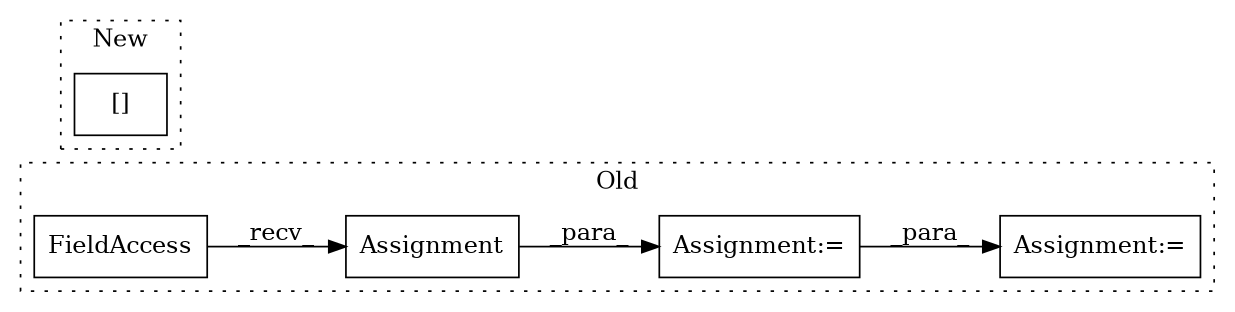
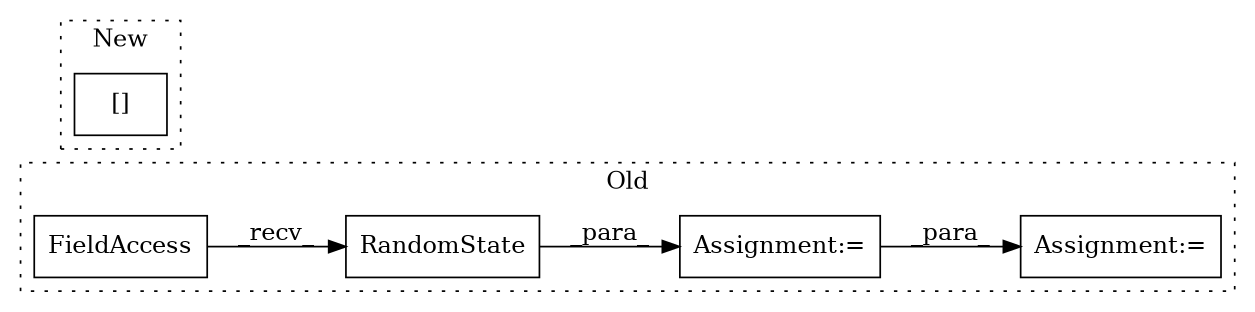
(432, 247) -> (443, 247)
